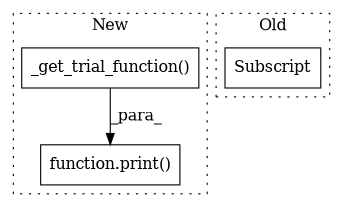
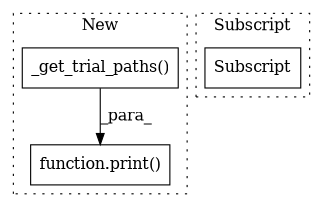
(273, 26) -> (253, 26)
(110, 68) -> (100, 68)
